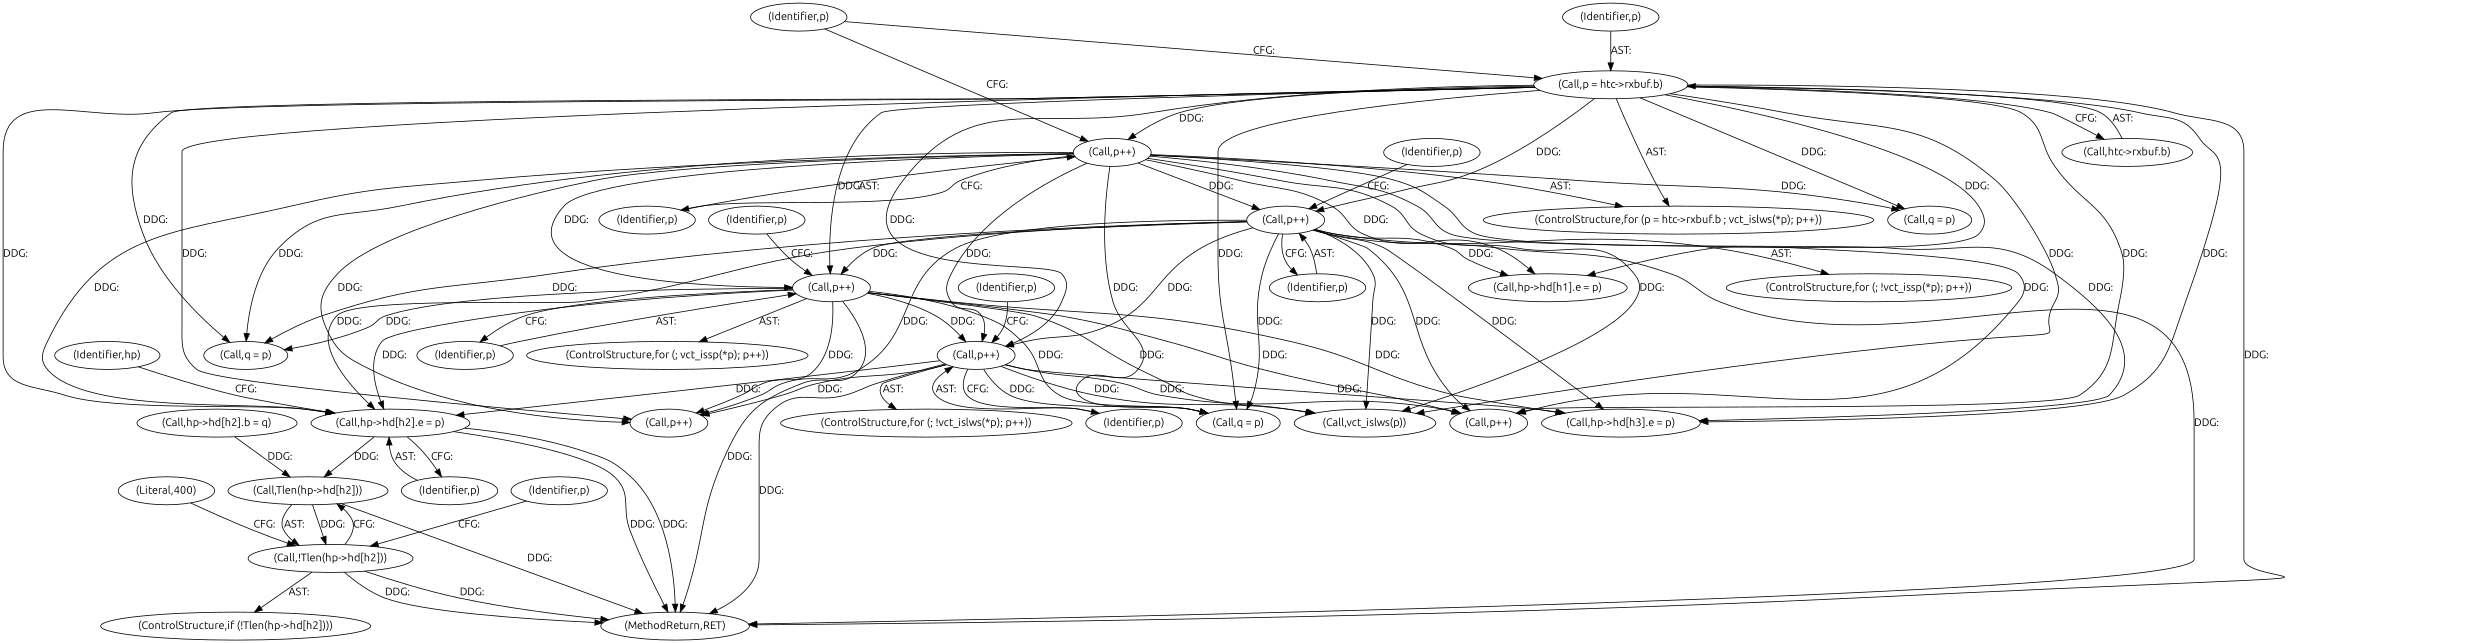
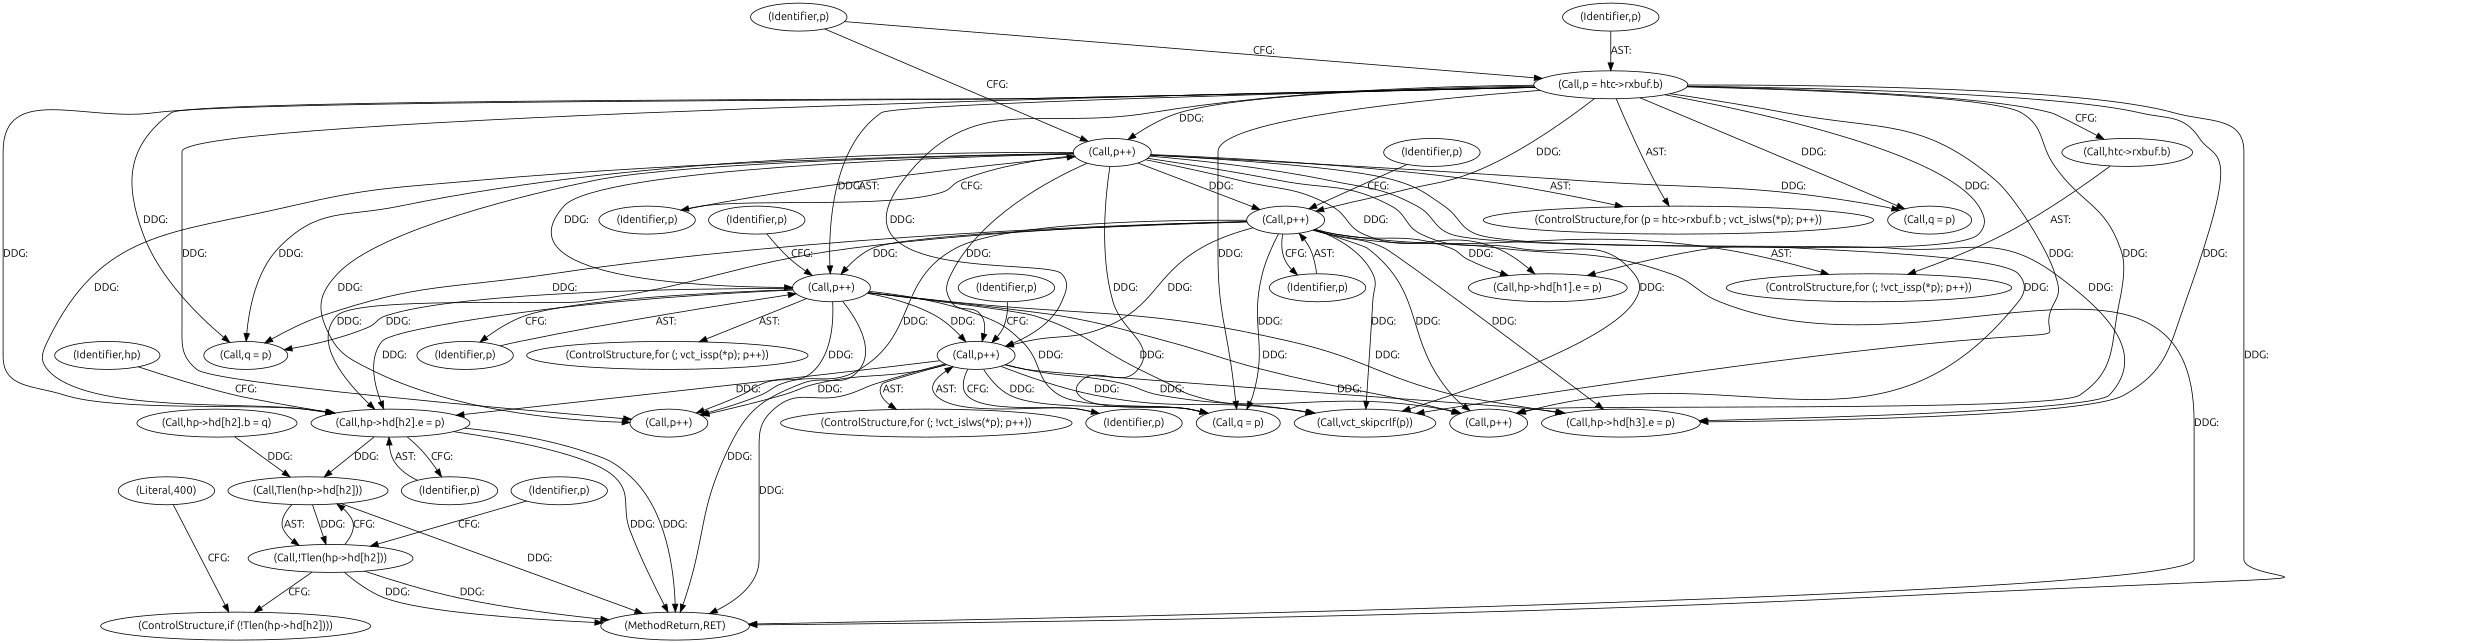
(1916, 92) -> (2017, 227)
(1365, 423) -> (1365, 423)
(239, 524) -> (199, 555)
(301, 592) -> (301, 592)
